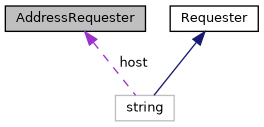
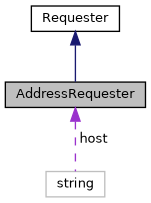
(175, 69) -> (75, 64)
